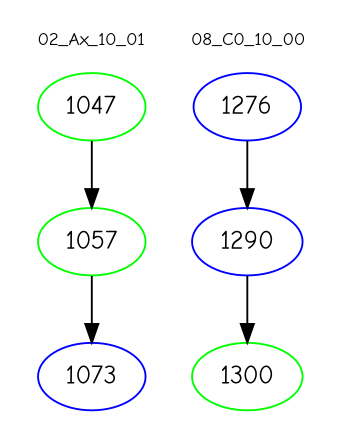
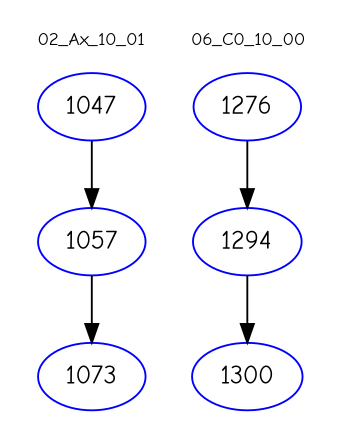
(248, 40) -> (248, 40)
(92, 107) -> (92, 107)
(92, 242) -> (92, 242)
(247, 242) -> (247, 242)
(247, 377) -> (247, 377)
